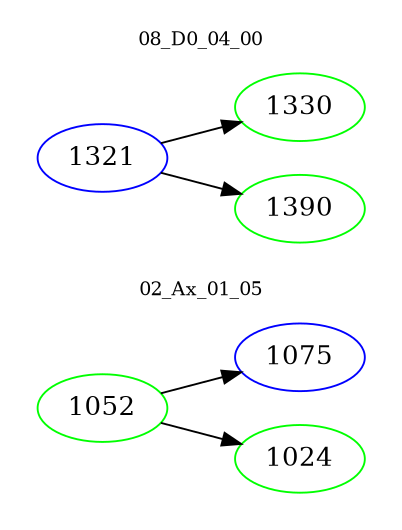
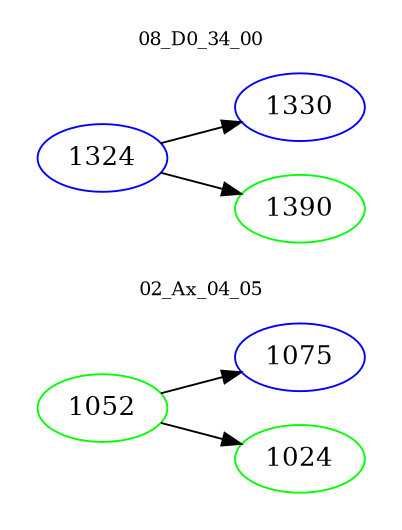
(201, 40) -> (201, 40)
(300, 107) -> (300, 107)
(102, 158) -> (102, 158)
(201, 291) -> (201, 291)
